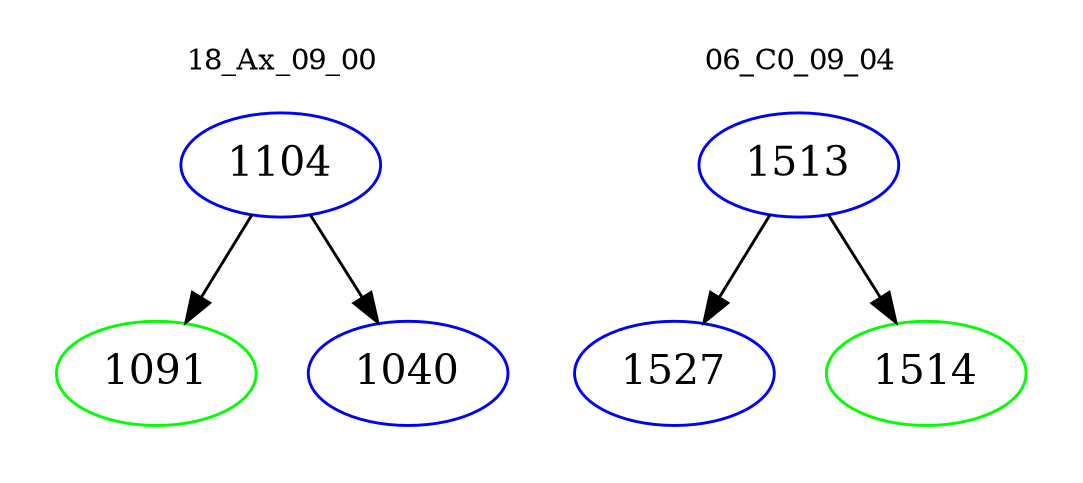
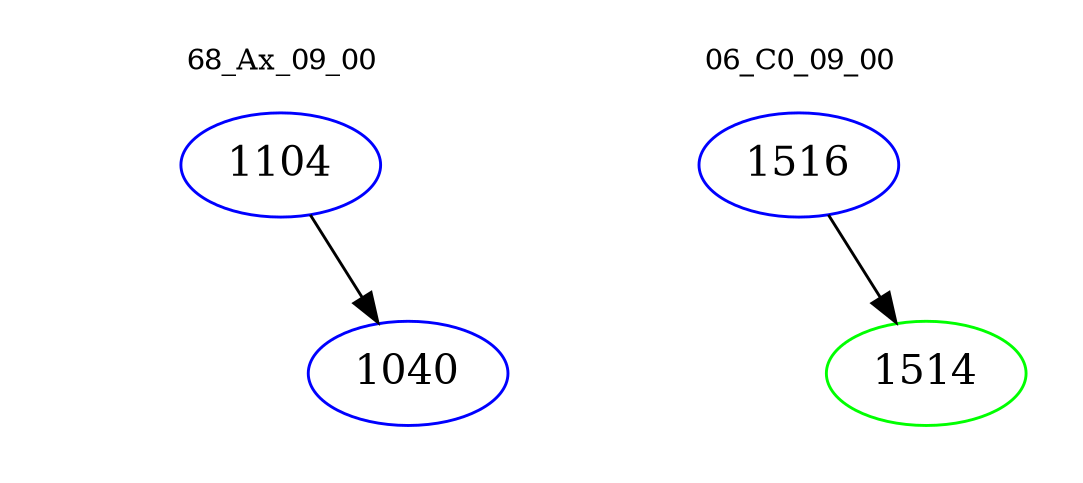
(282, 62) -> (282, 62)
(800, 62) -> (800, 62)
(799, 165) -> (799, 165)
(156, 373) -> none
(674, 373) -> none
